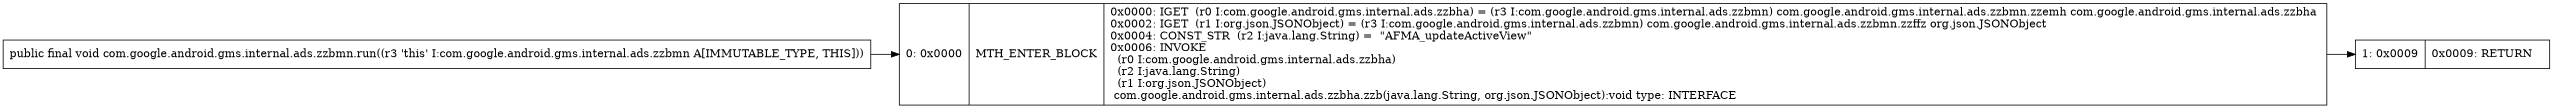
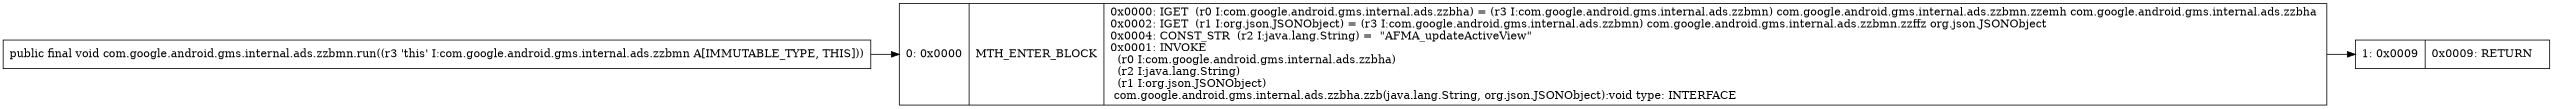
(1162, 48) -> (1162, 48)
